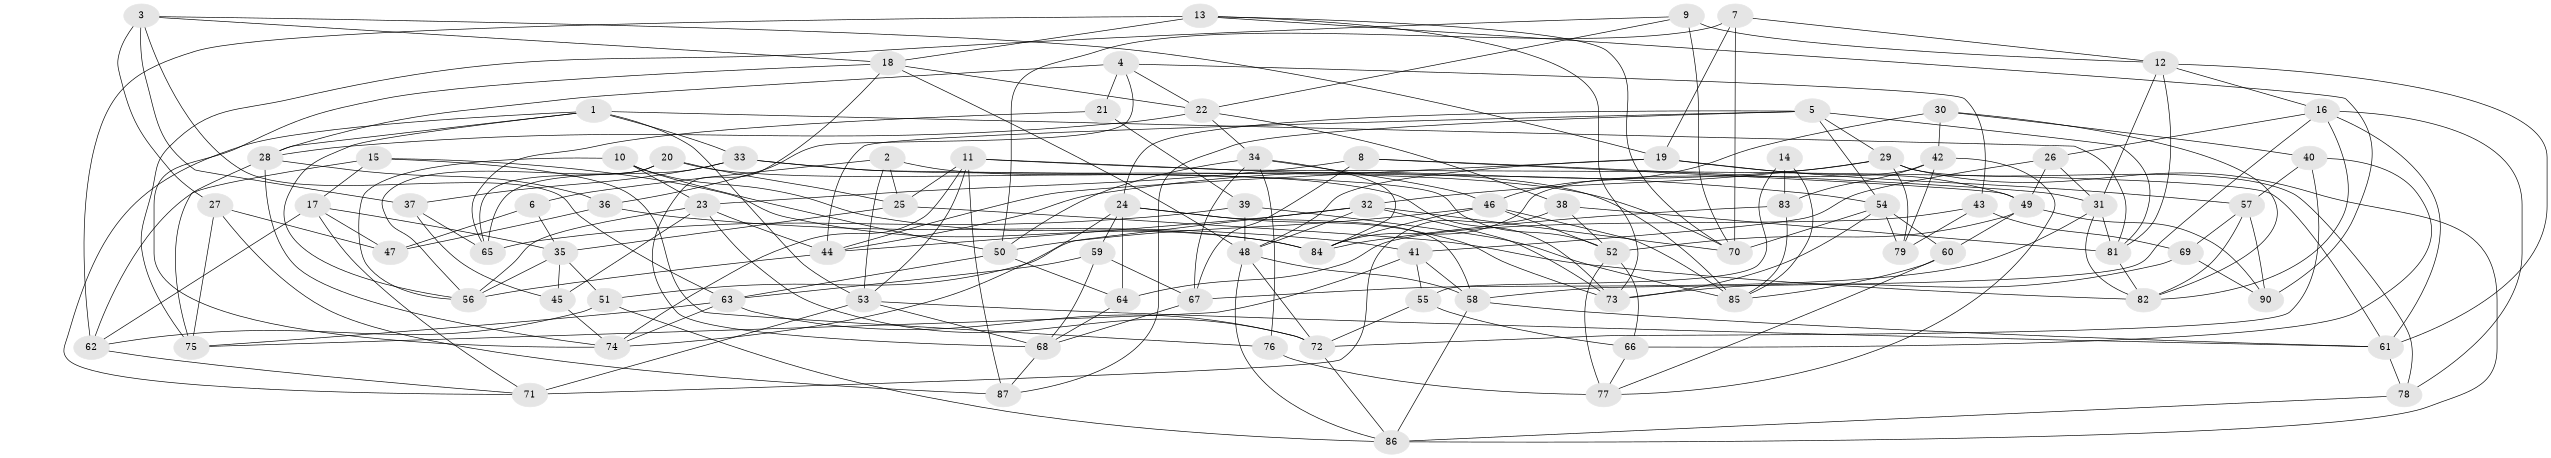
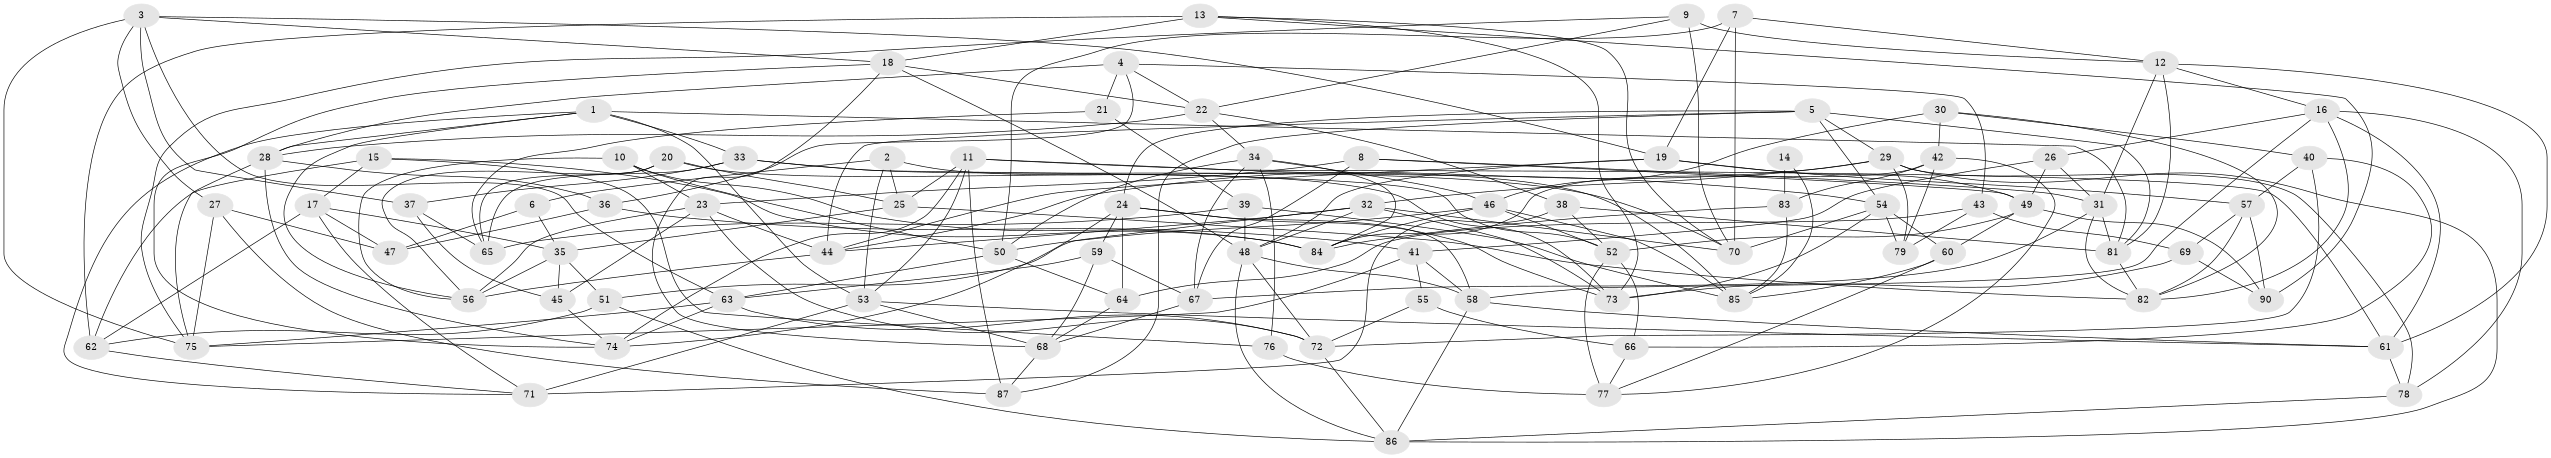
none -> (4, 200)
(1672, 280) -> none
